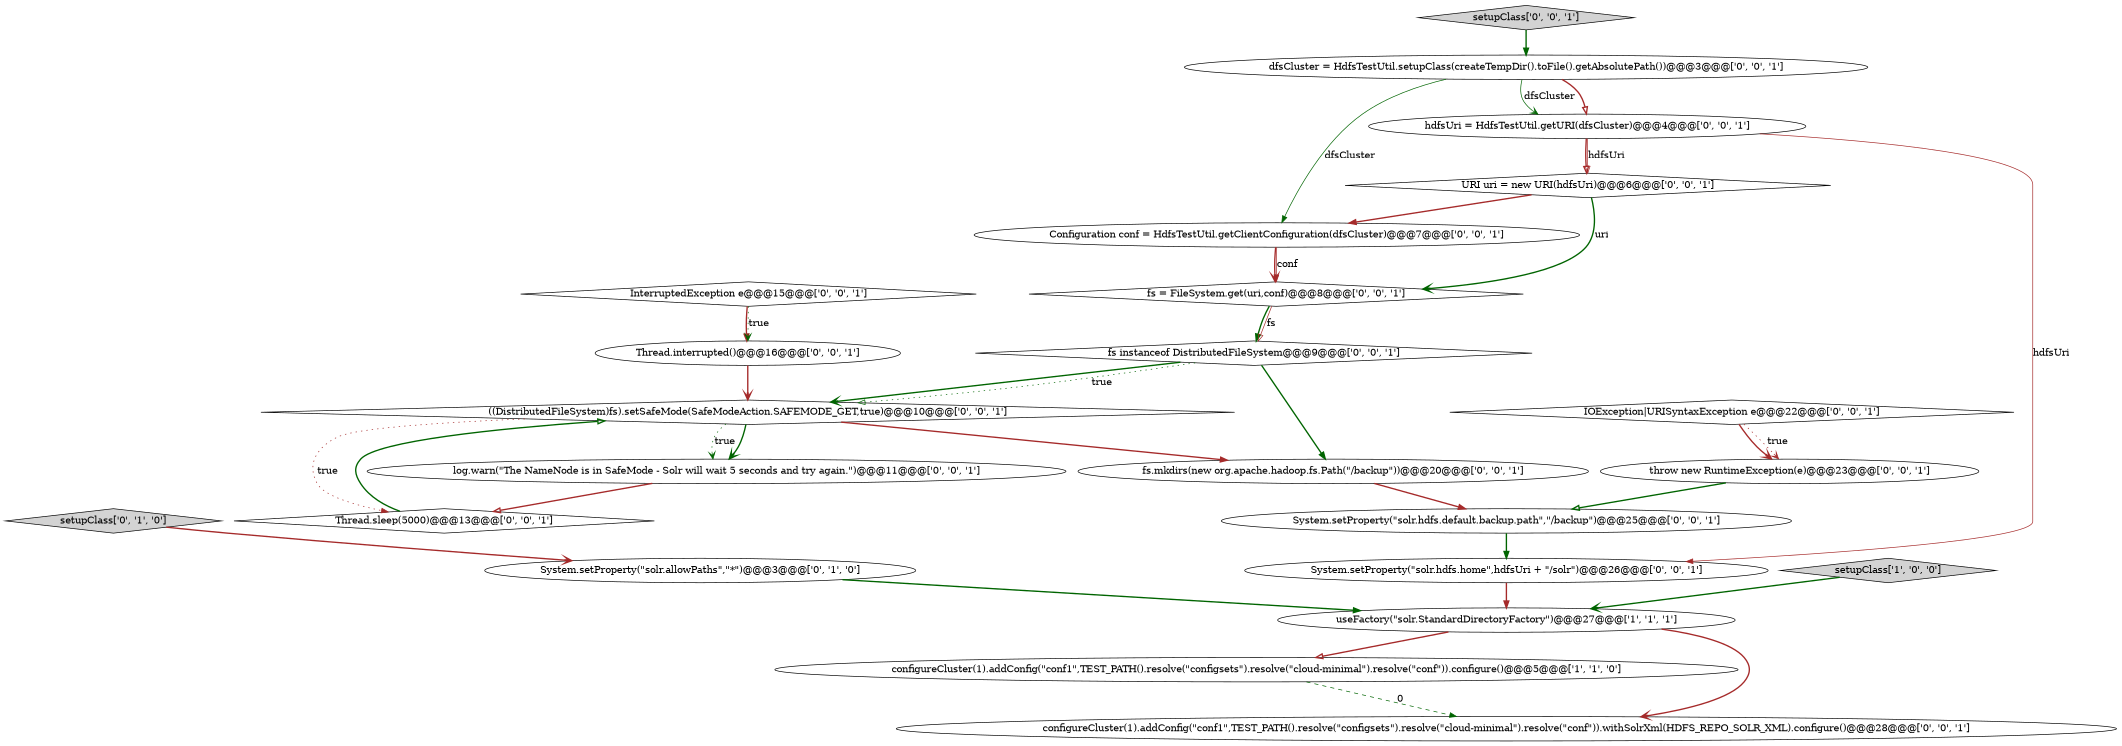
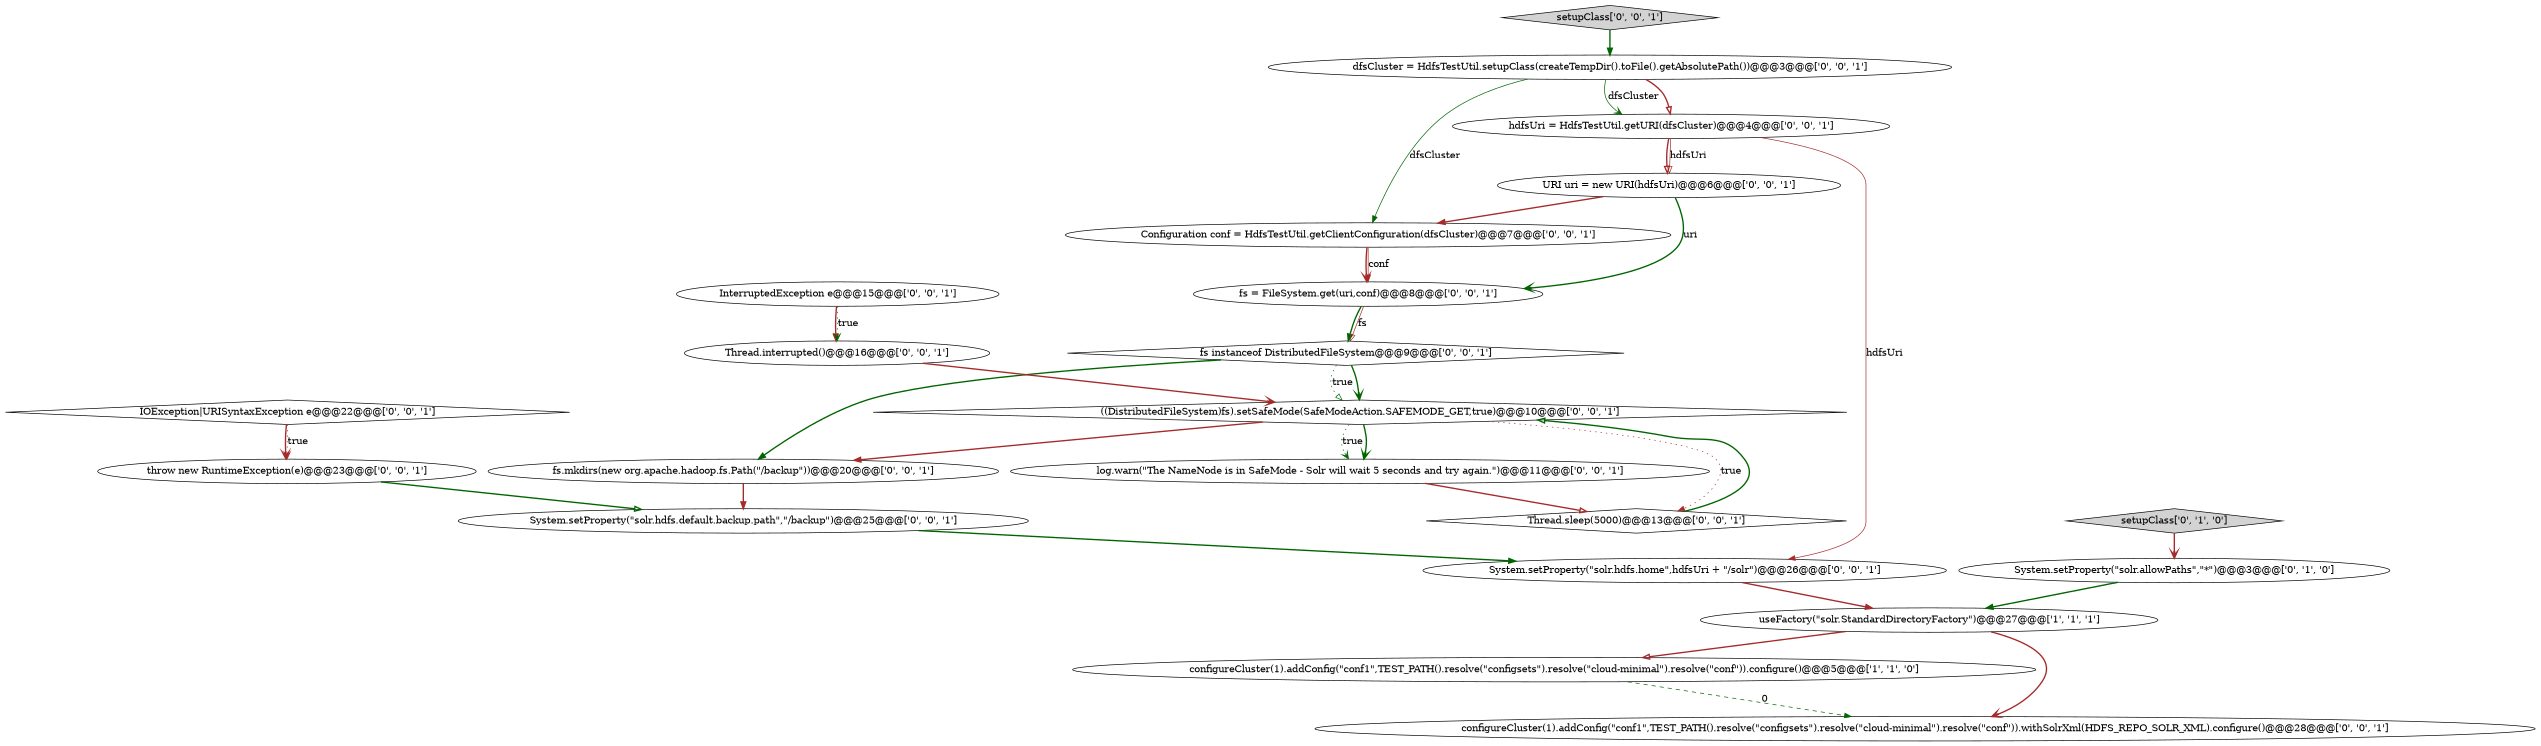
(1588, 185) -> (1669, 185)
(748, 294) -> (838, 294)
(1276, 294) -> (1368, 294)
(1888, 570) -> none
